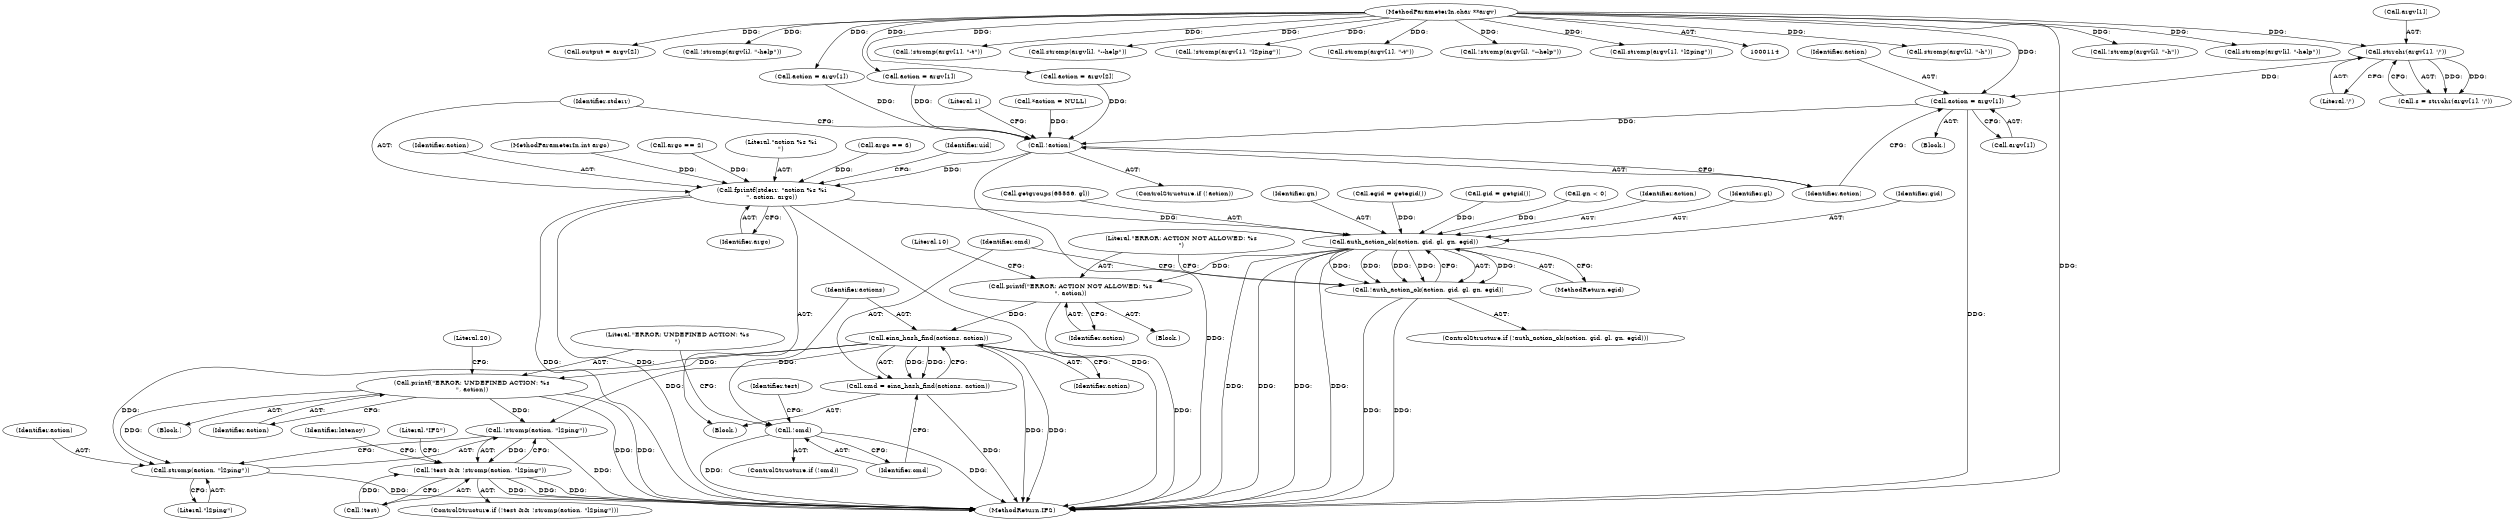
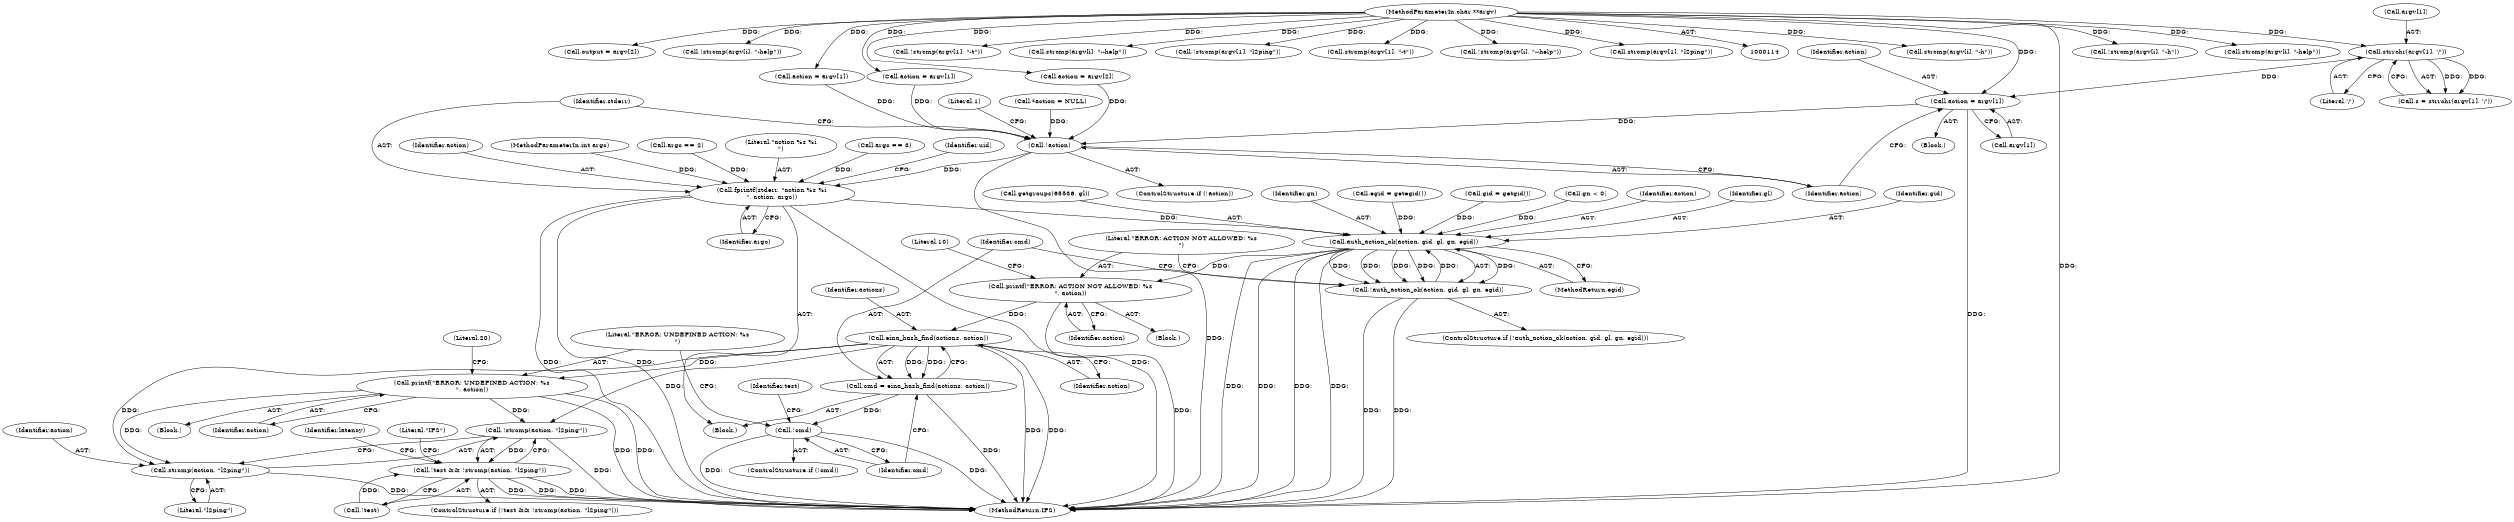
(1451, 266) -> (1451, 266)
(767, 359) -> (858, 410)
